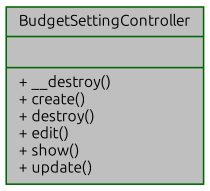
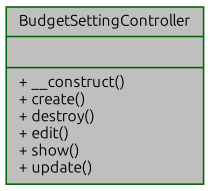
(65, 82) -> (72, 82)
